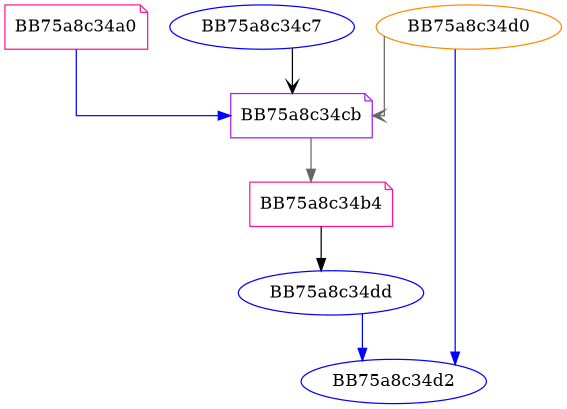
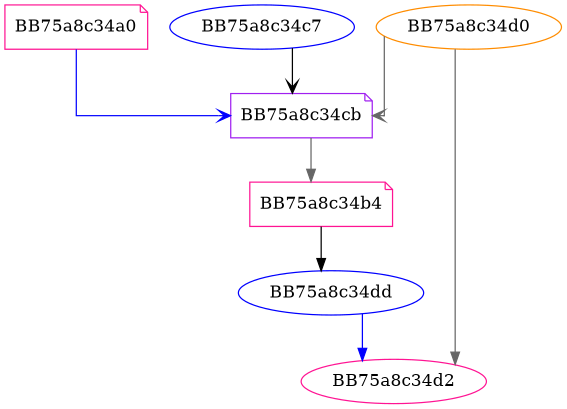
(114, 116) -> (114, 116)
(455, 201) -> (455, 201)
(394, 381) -> (394, 381)
